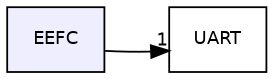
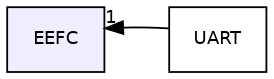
(128, 52) -> (146, 28)
